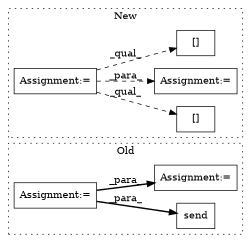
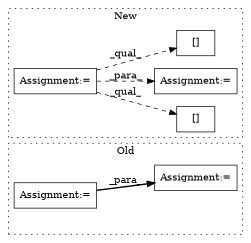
(196, 216) -> none
